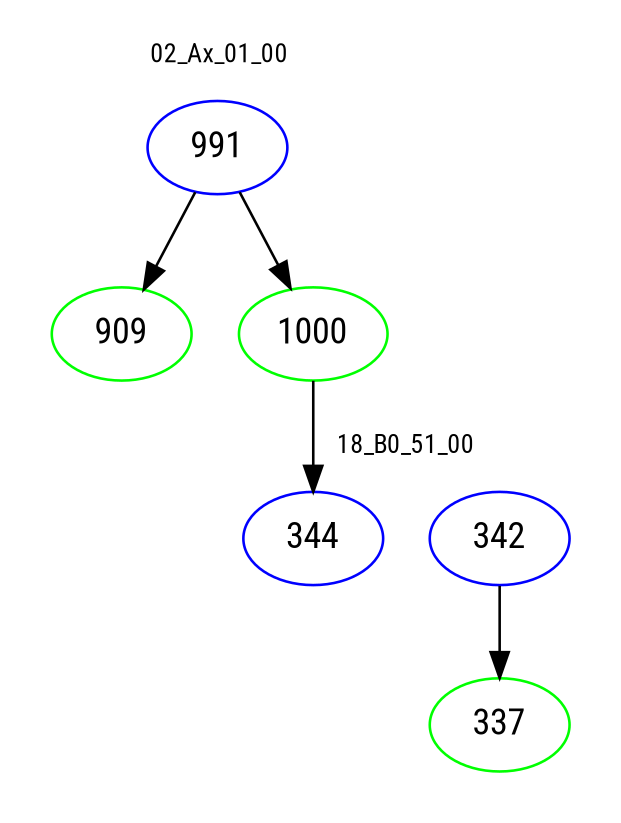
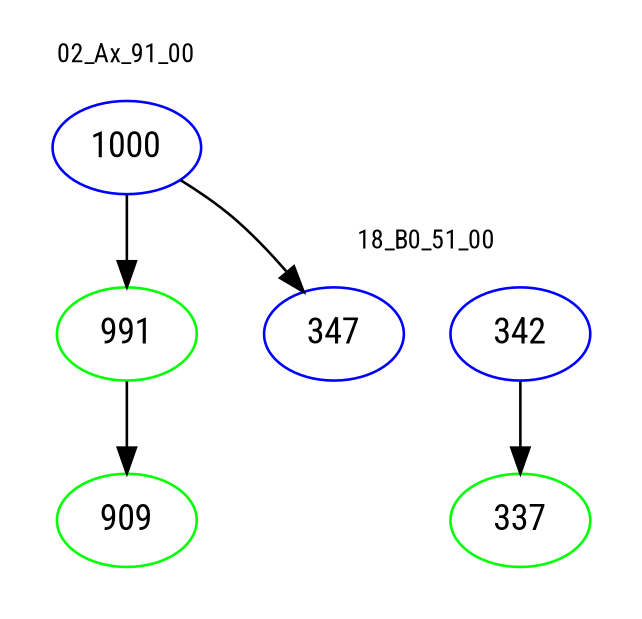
(220, 56) -> (127, 56)
(217, 148) -> (127, 334)
(259, 229) -> (127, 228)
(313, 334) -> (127, 148)
(313, 538) -> (334, 334)
